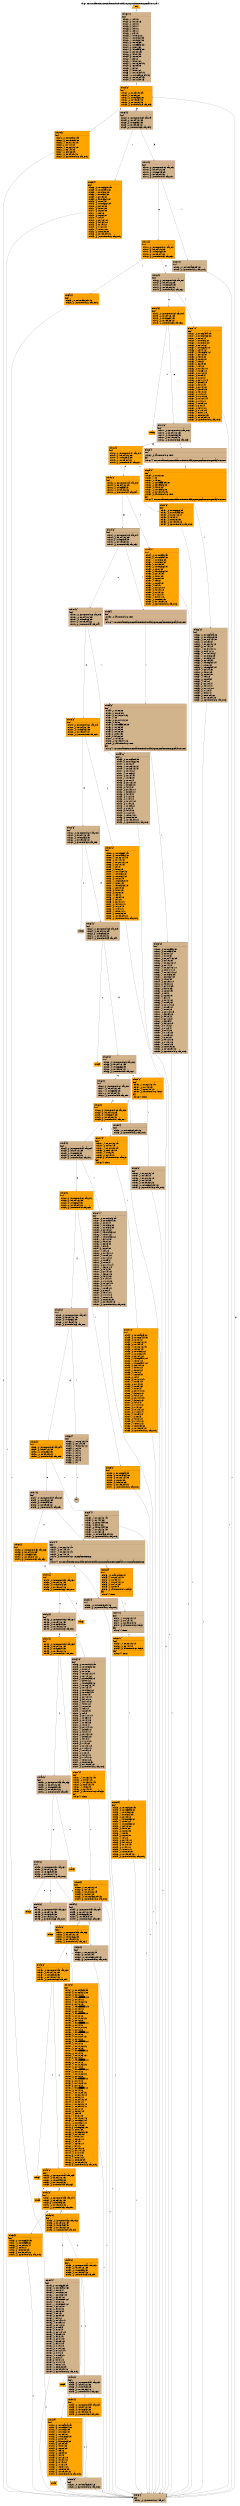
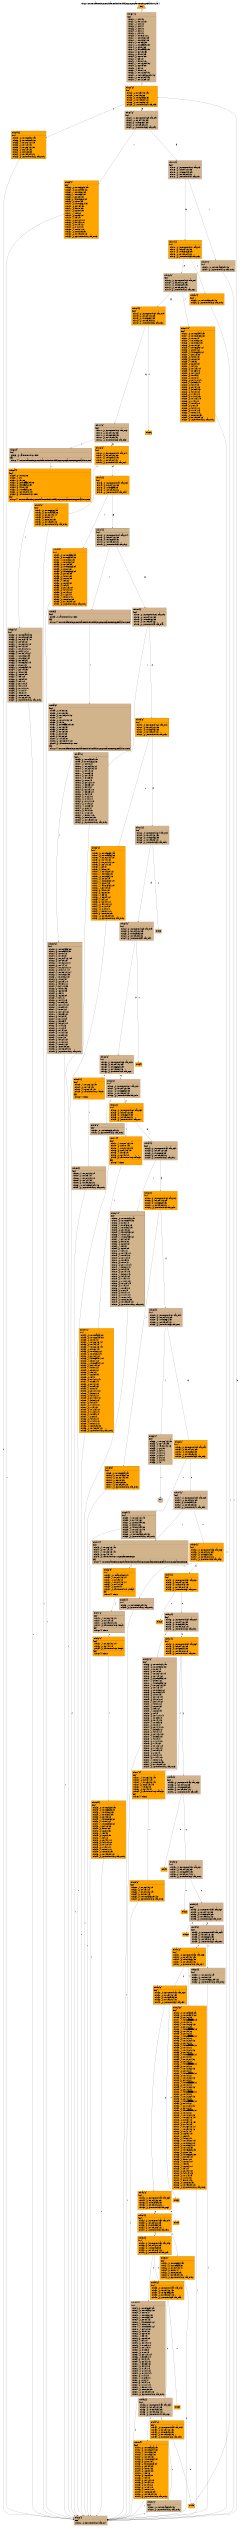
(63, 1891) -> (207, 1923)
